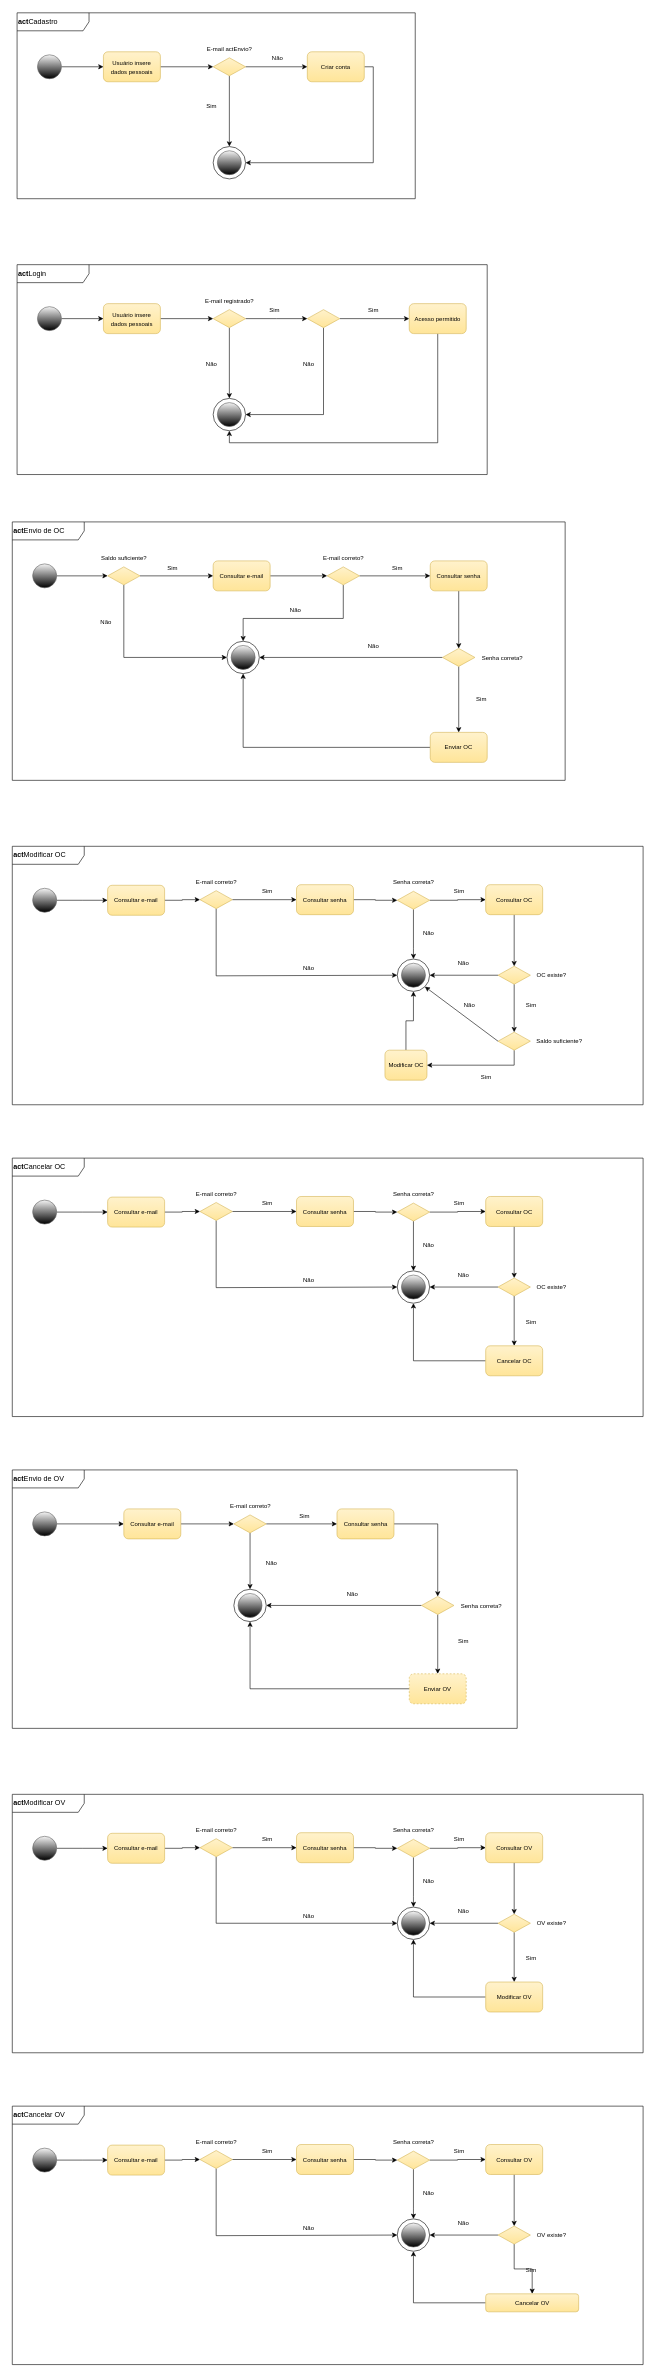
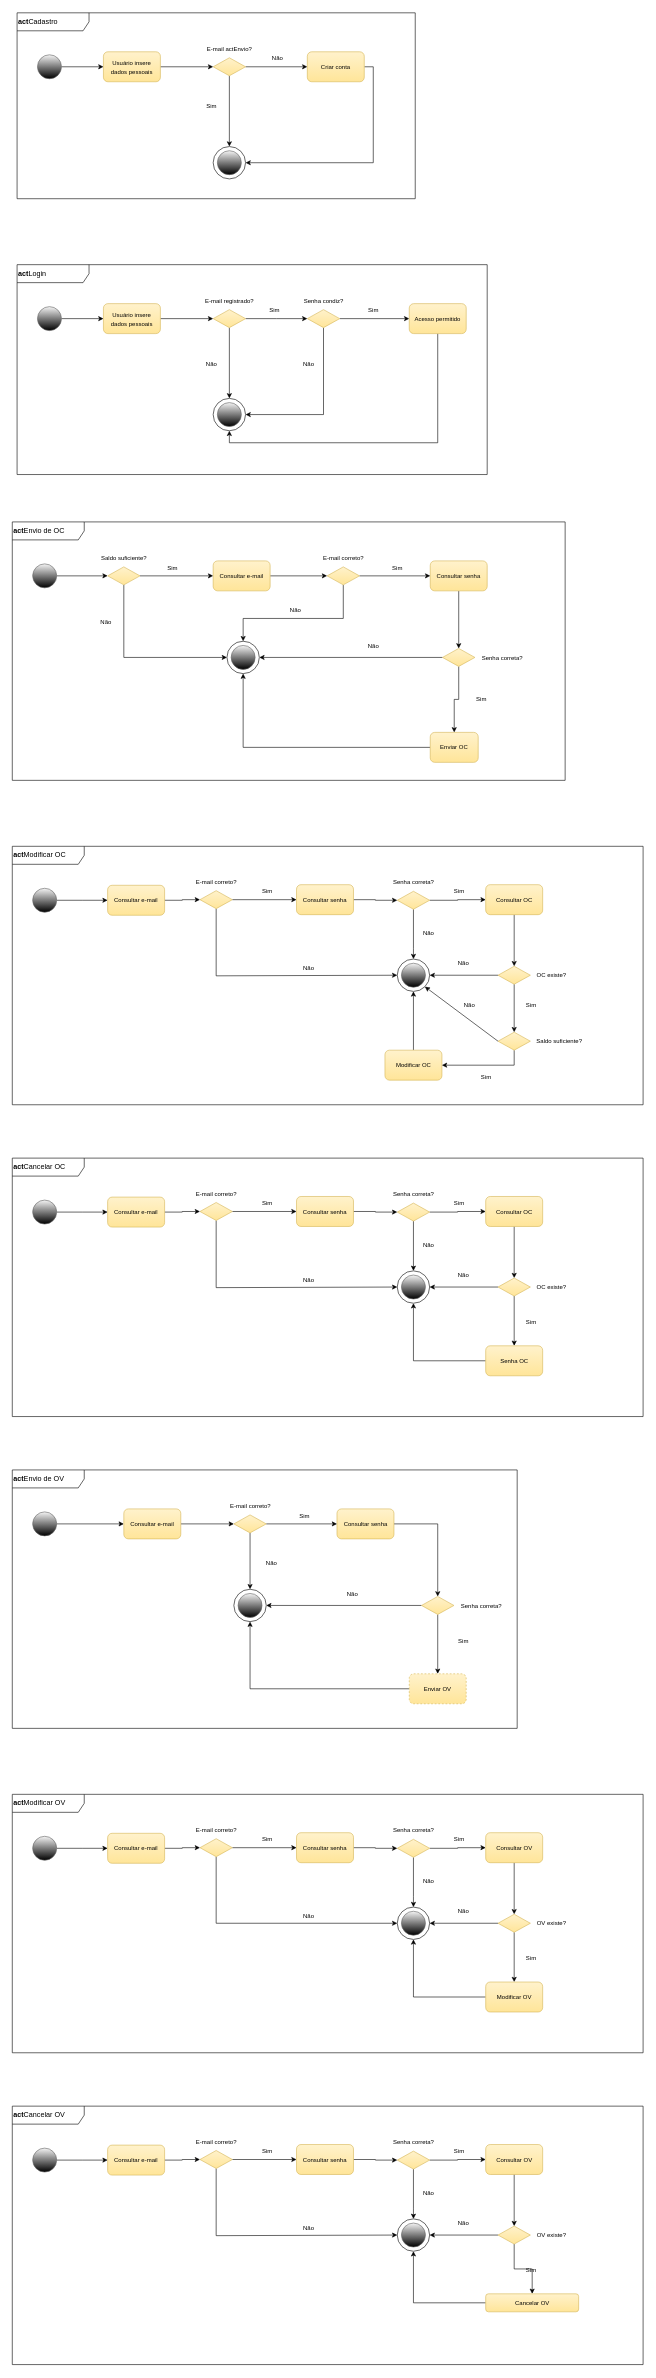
none -> (324, 300)
(459, 747) -> (455, 747)
(406, 1065) -> (414, 1065)
(515, 1361) -> (515, 1361)
